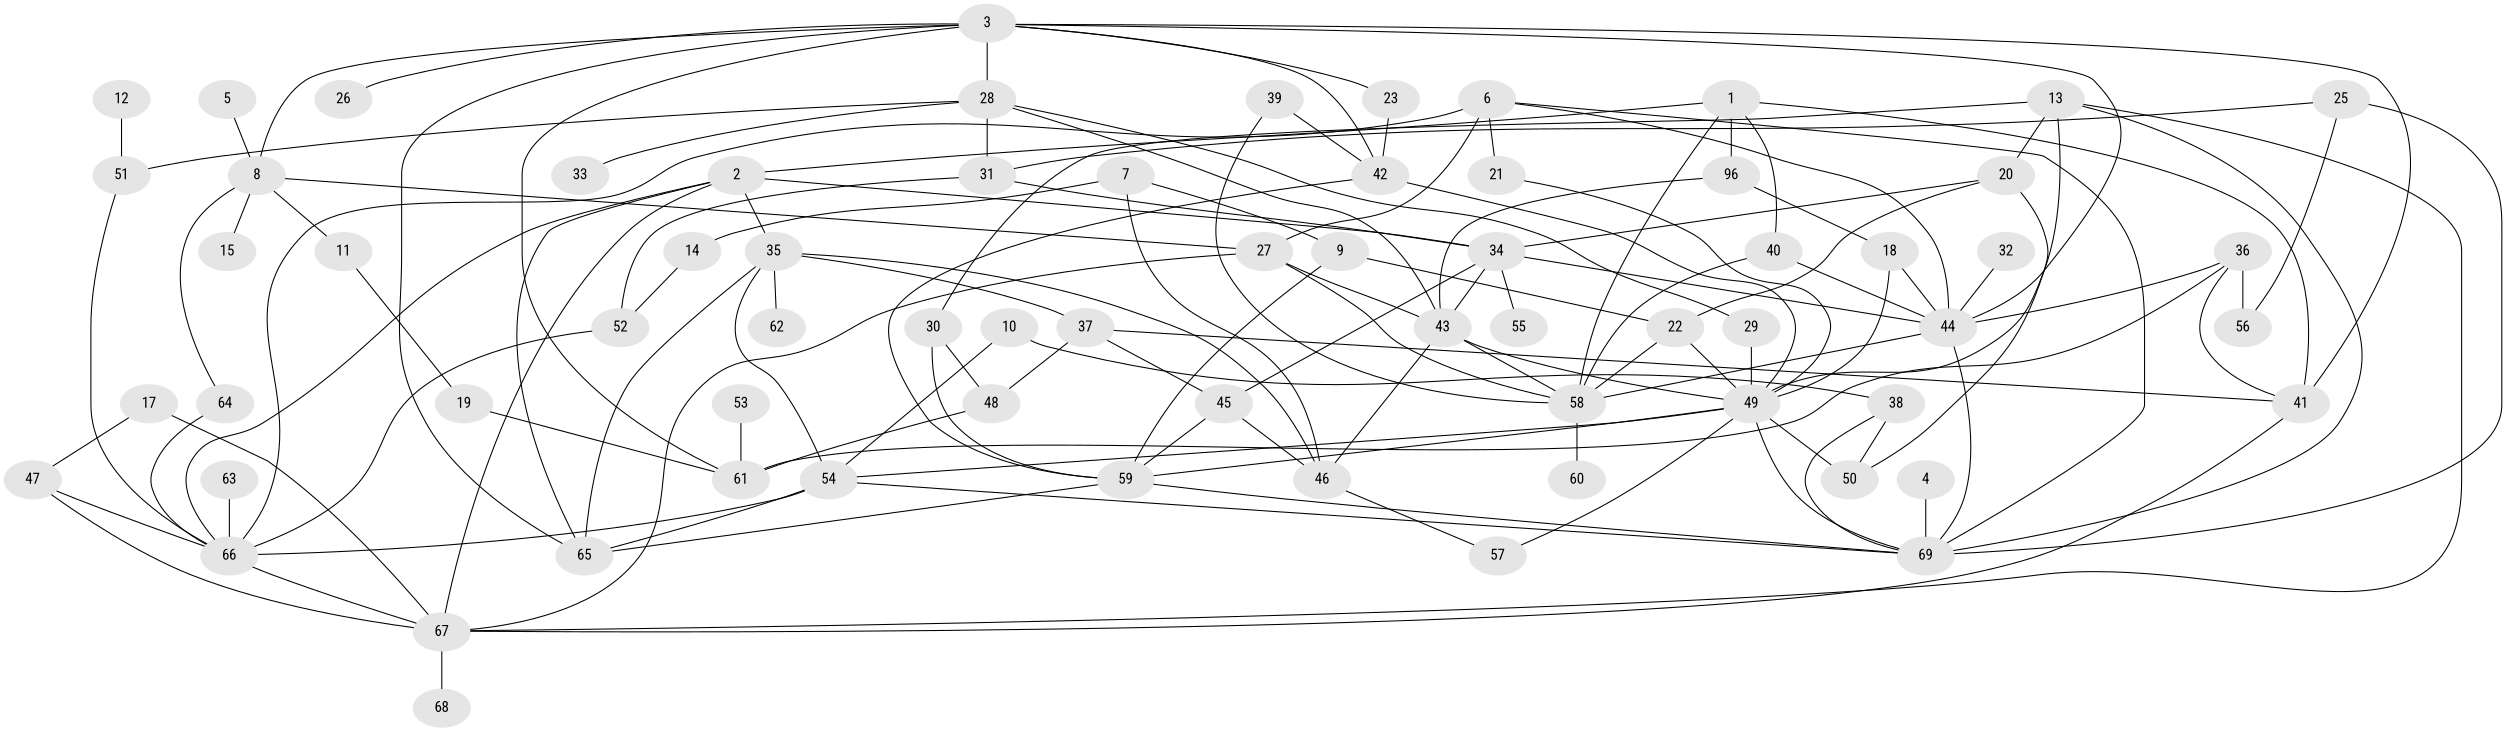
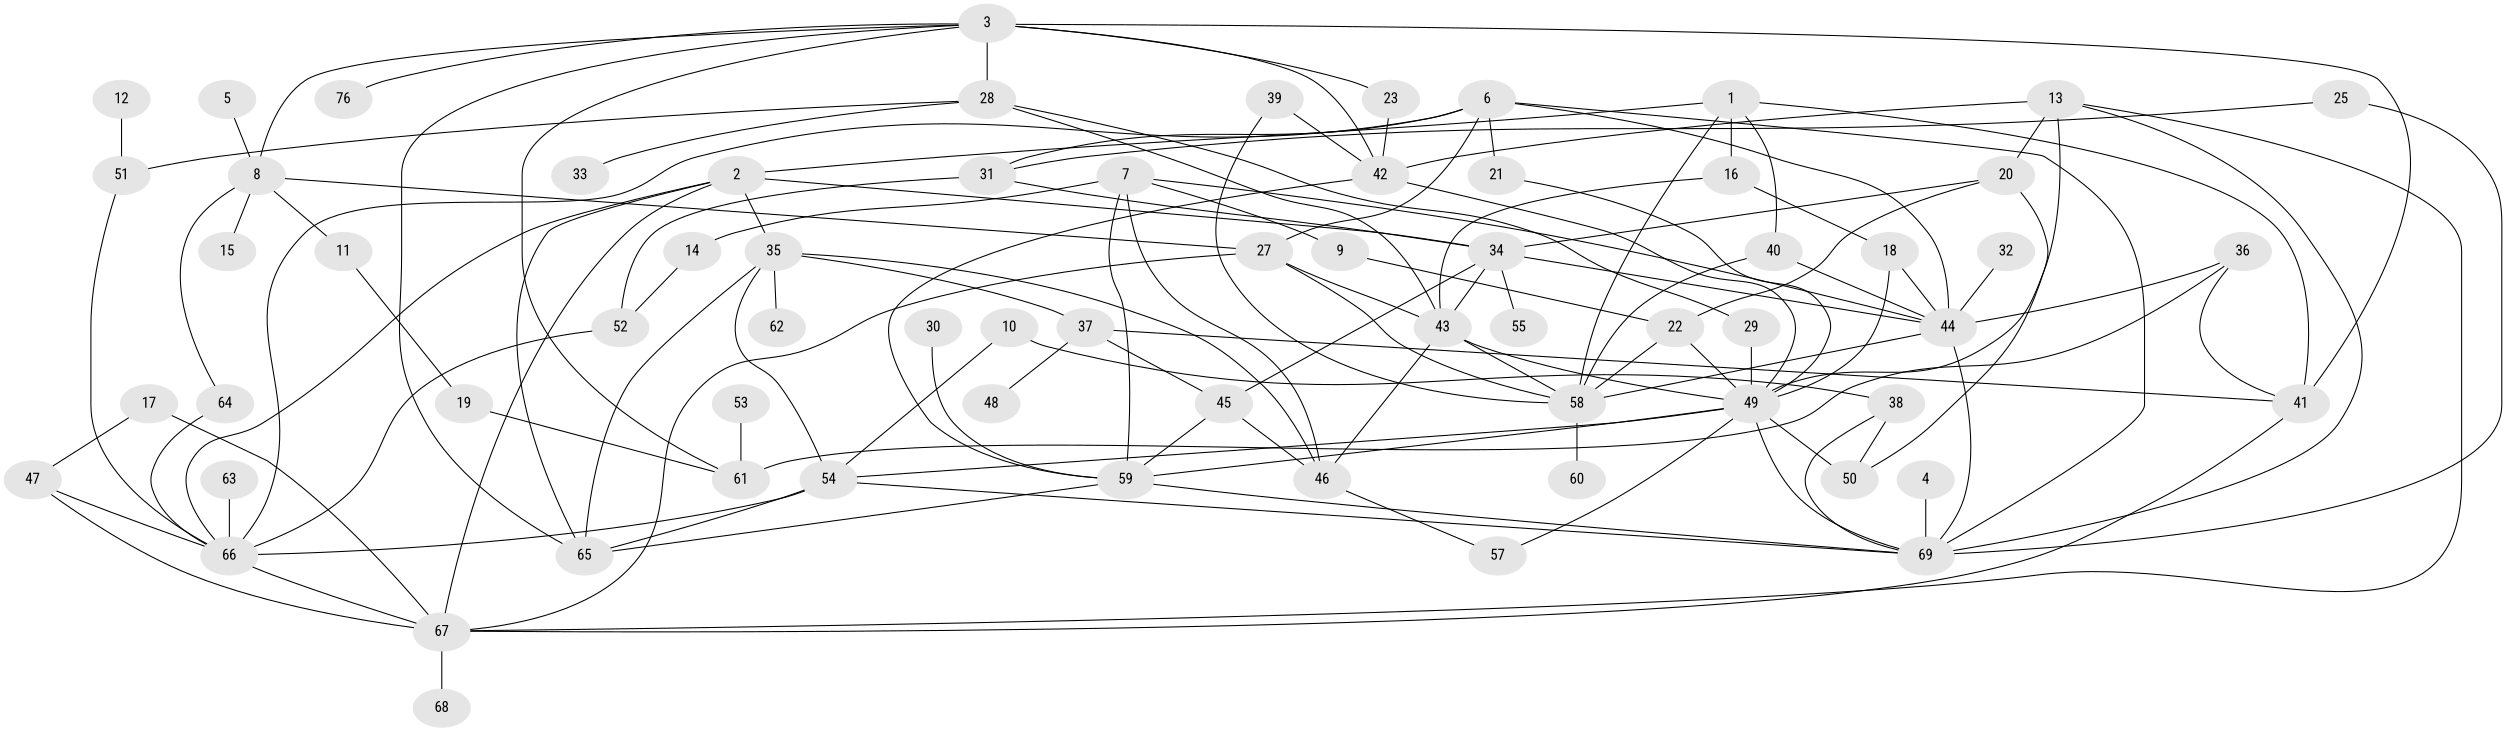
(1710, 43) -> (1598, 245)
(344, 99) -> (344, 99)
(1450, 126) -> (1778, 119)
(987, 138) -> (1236, 134)
(1731, 175) -> (1731, 175)
(2243, 328) -> none
(1211, 358) -> (1125, 319)
(959, 362) -> none
(865, 439) -> none
